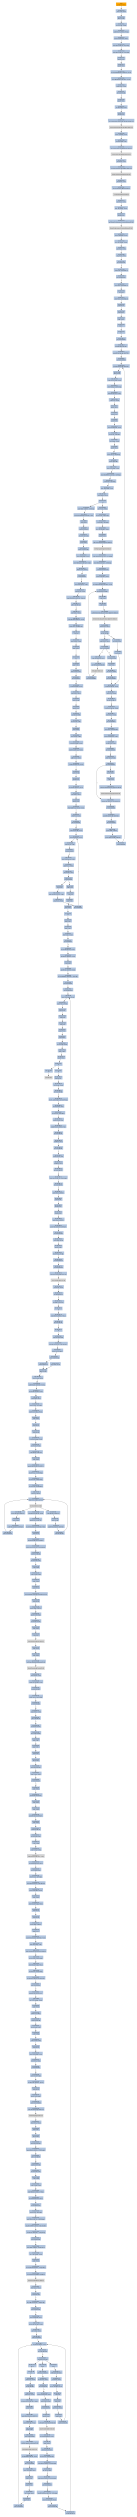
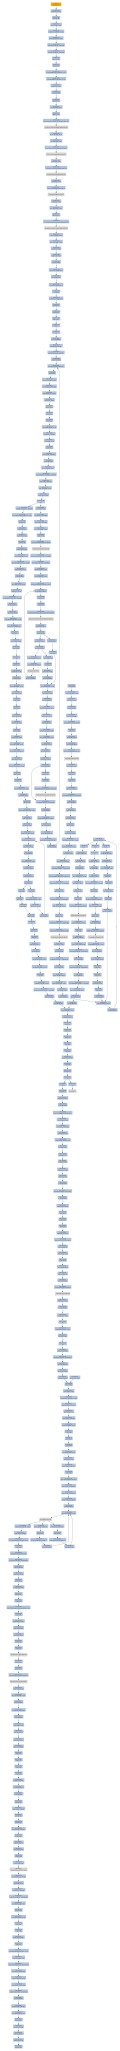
(36, 2040) -> none
